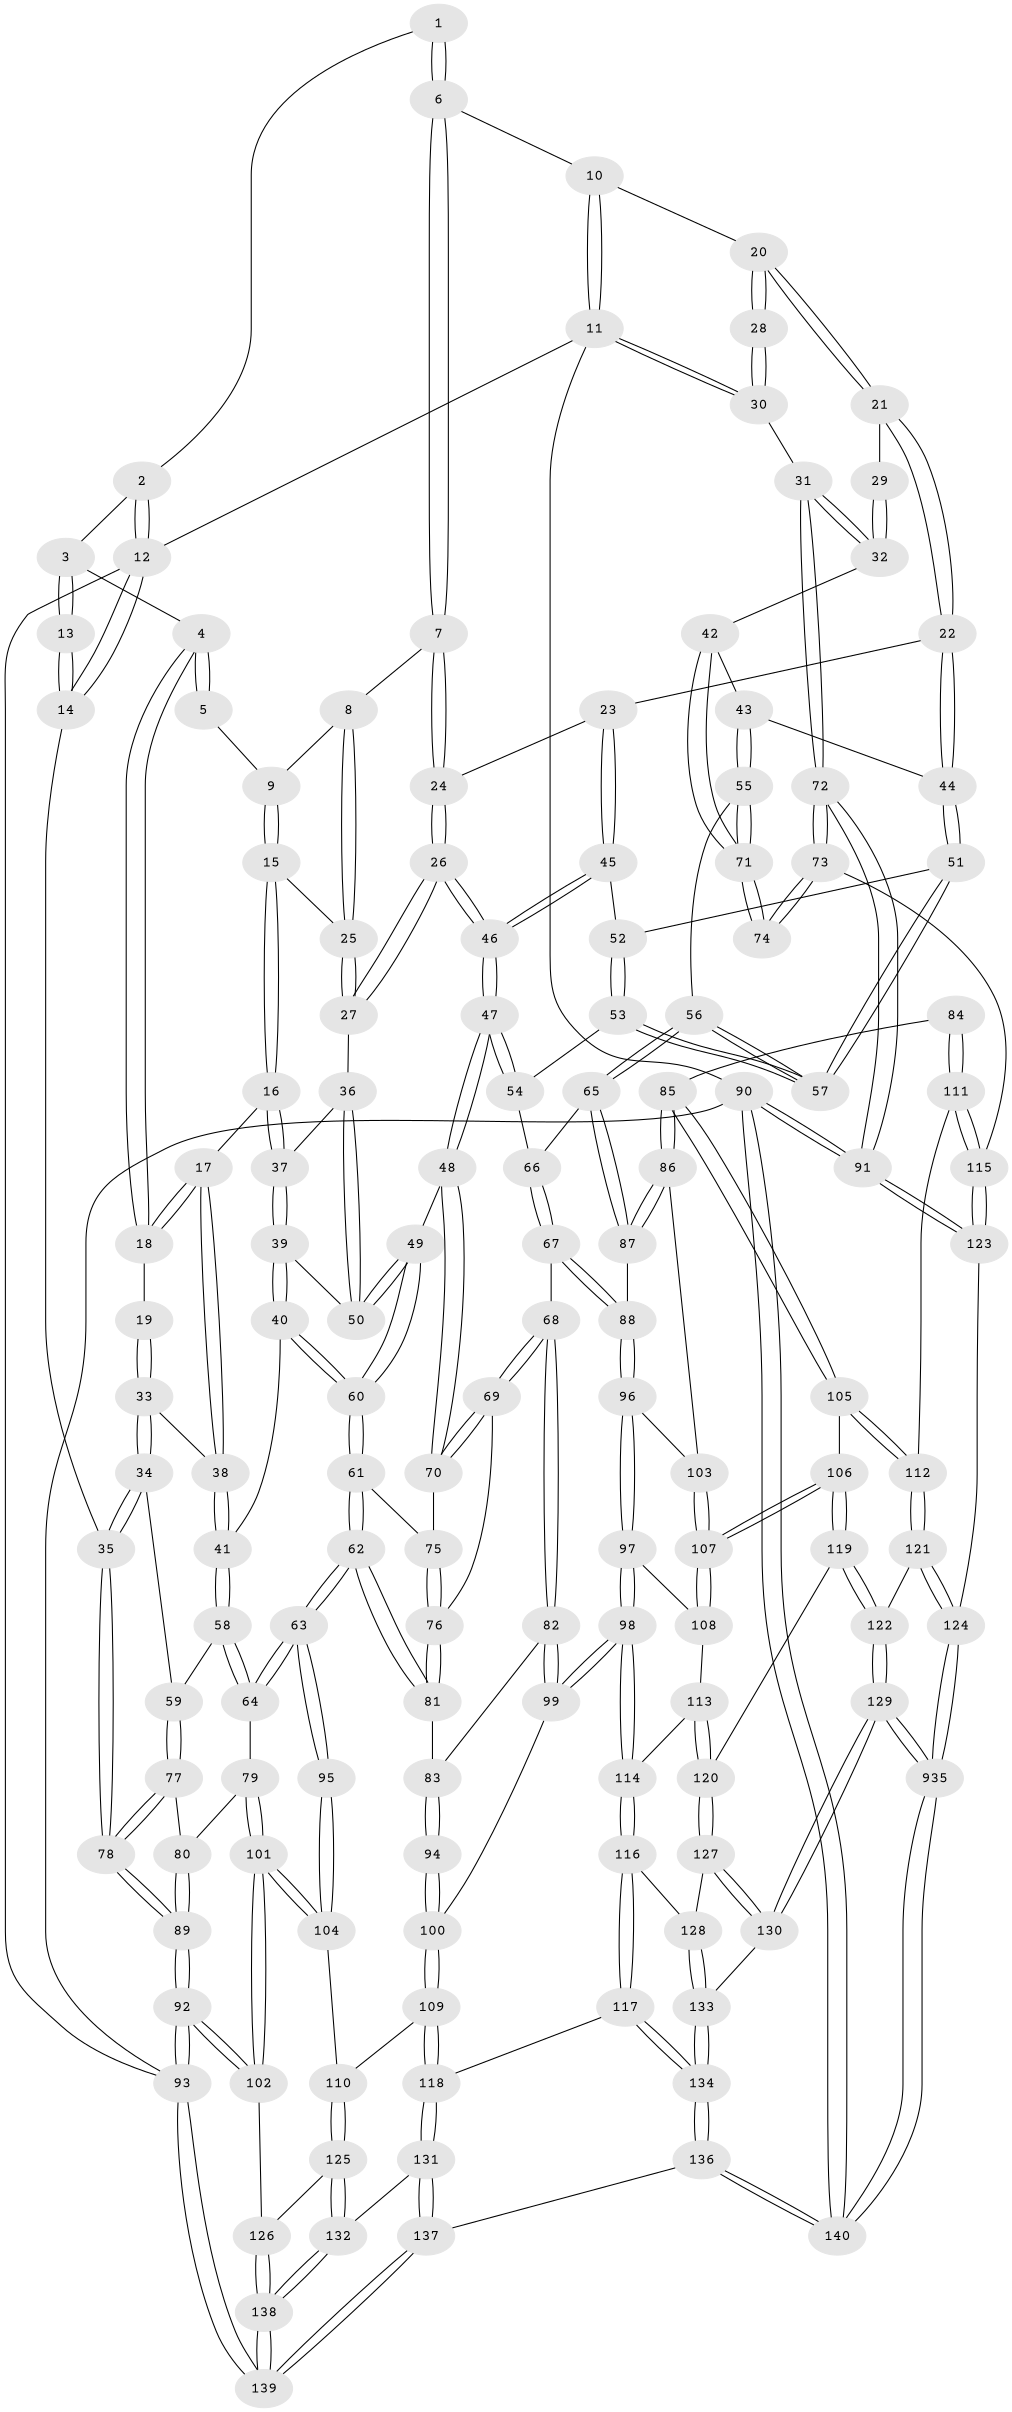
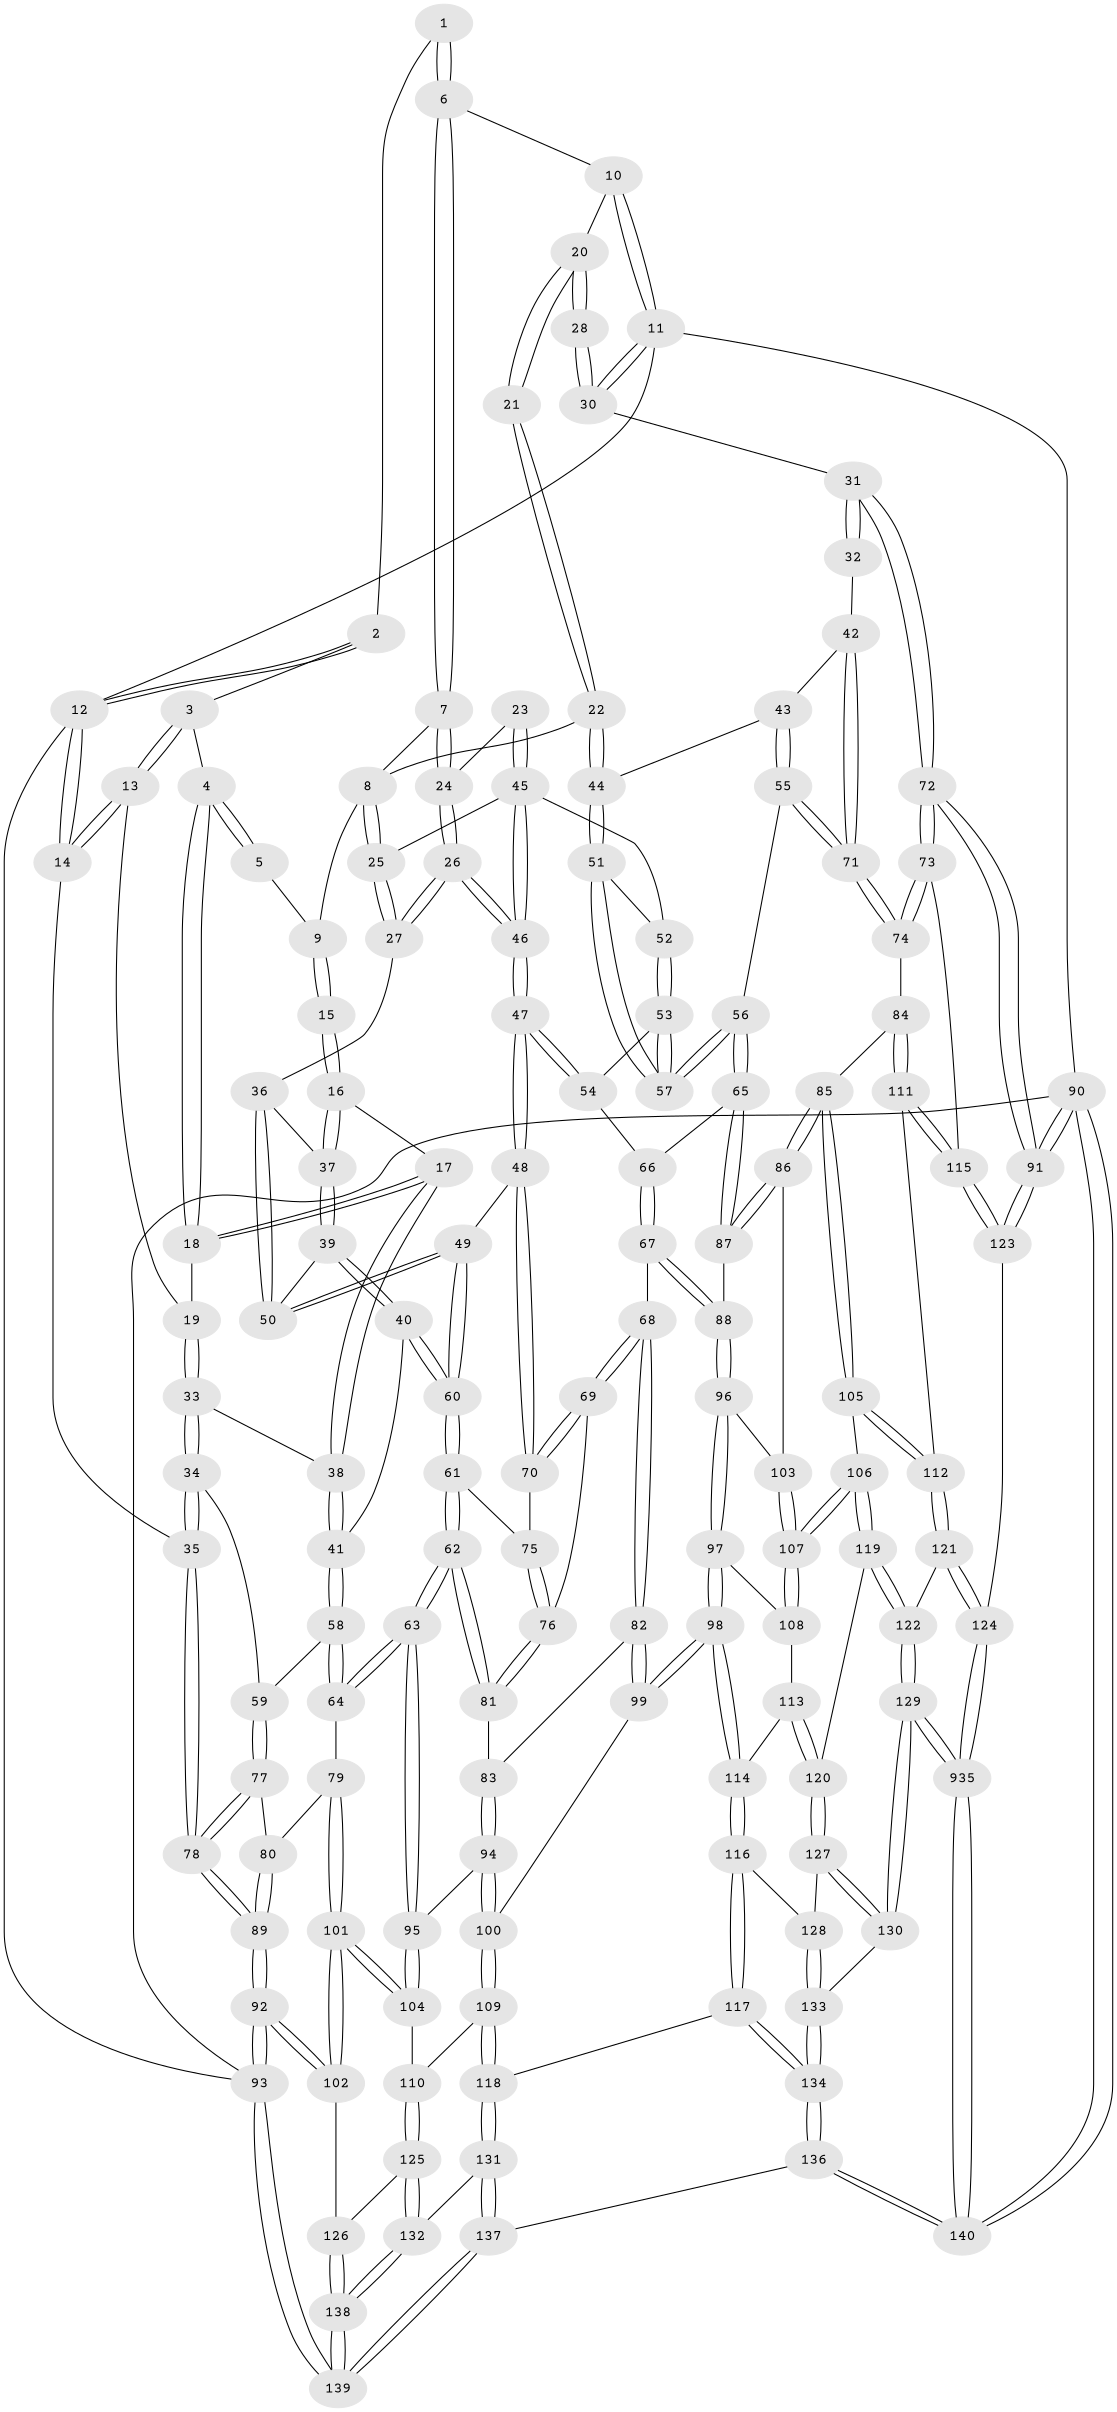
(880, 481) -> none
(778, 672) -> (496, 746)
(310, 901) -> (448, 824)
none -> (901, 977)
none -> (118, 1060)
none -> (451, 1893)
